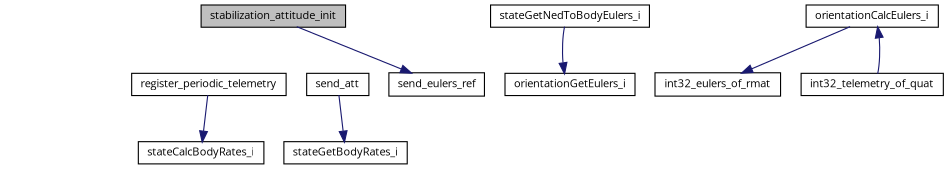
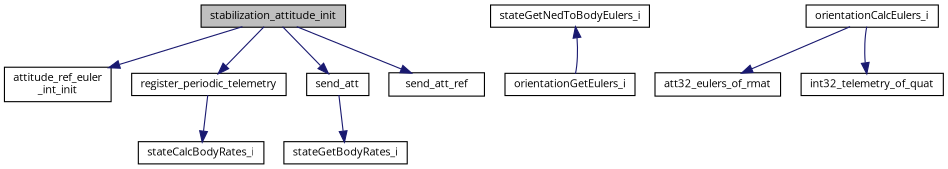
(563, 45) -> (577, 56)
none -> (245, 46)
none -> (302, 46)
(880, 56) -> (865, 45)
none -> (58, 84)
(437, 84) -> (437, 84)
(718, 84) -> (718, 84)
